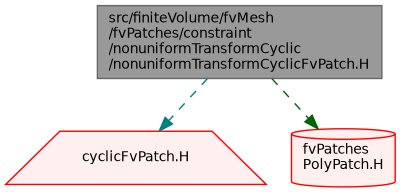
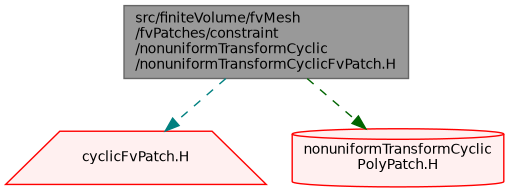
(343, 158) -> (398, 158)
